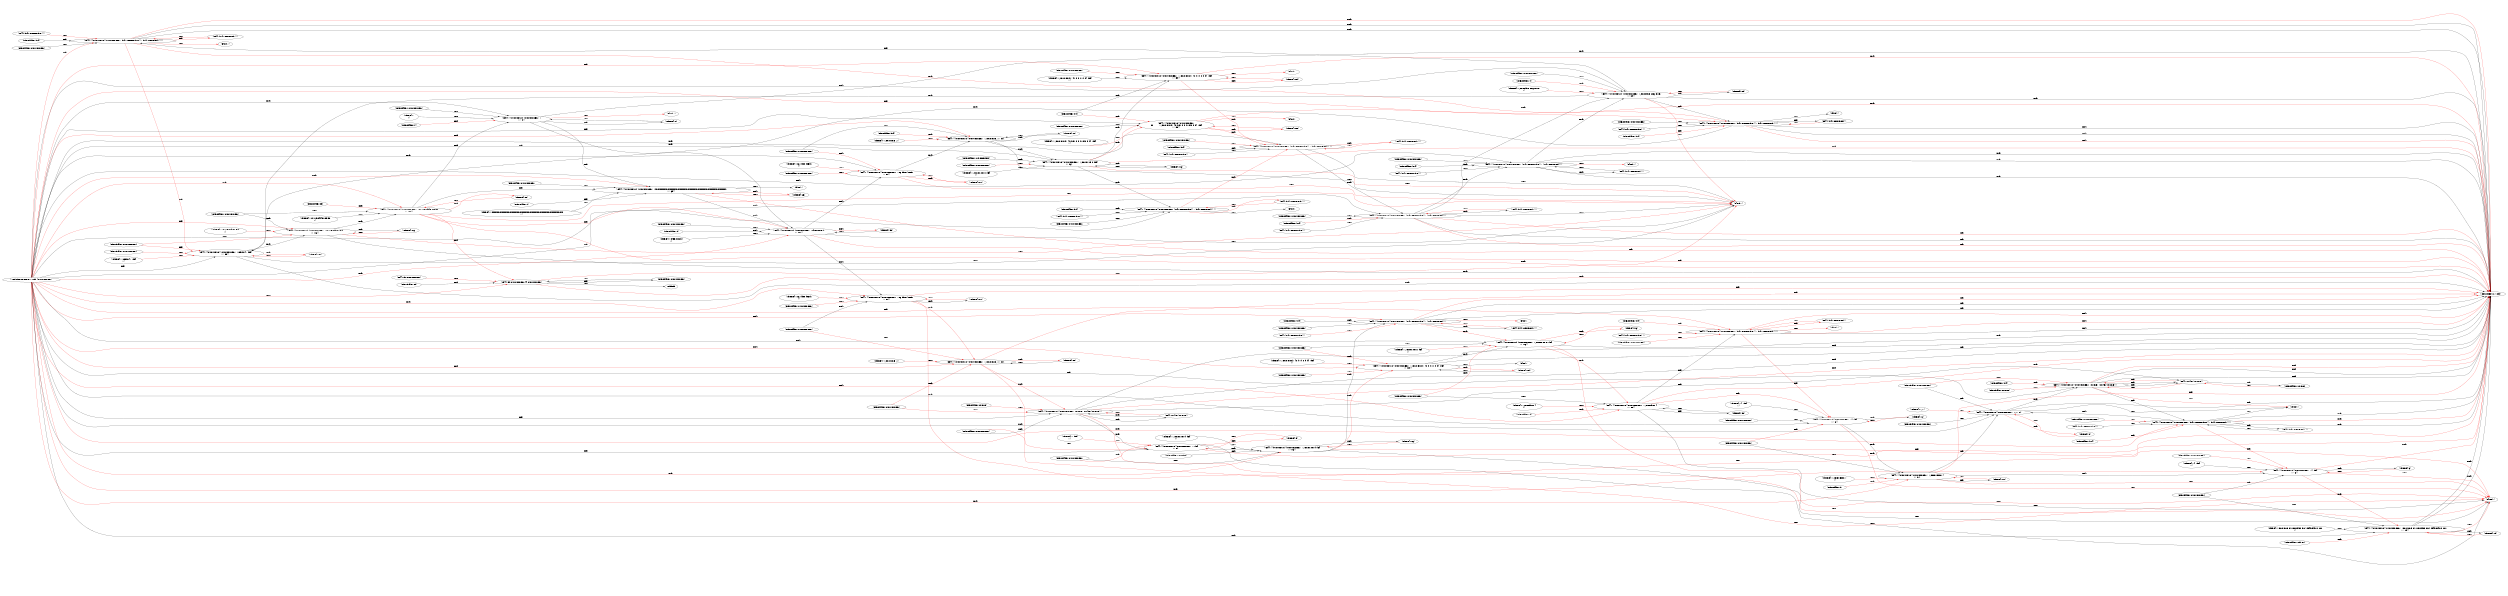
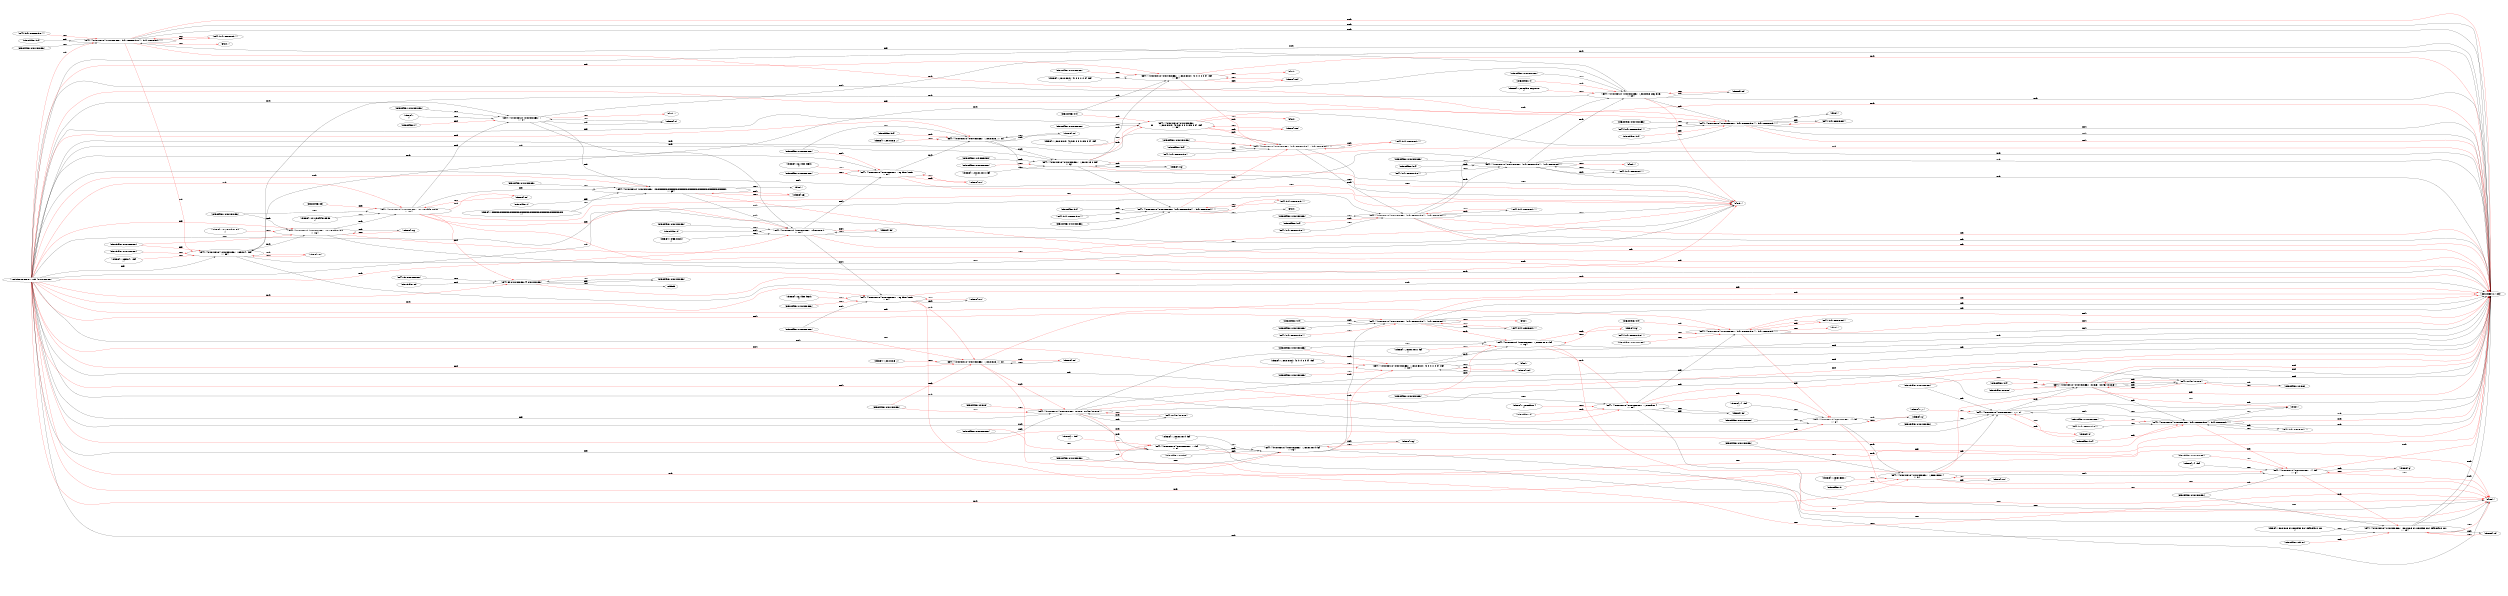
none -> (1282, 48)
(460, 280) -> (460, 280)
(269, 295) -> (269, 295)
(1292, 438) -> none
